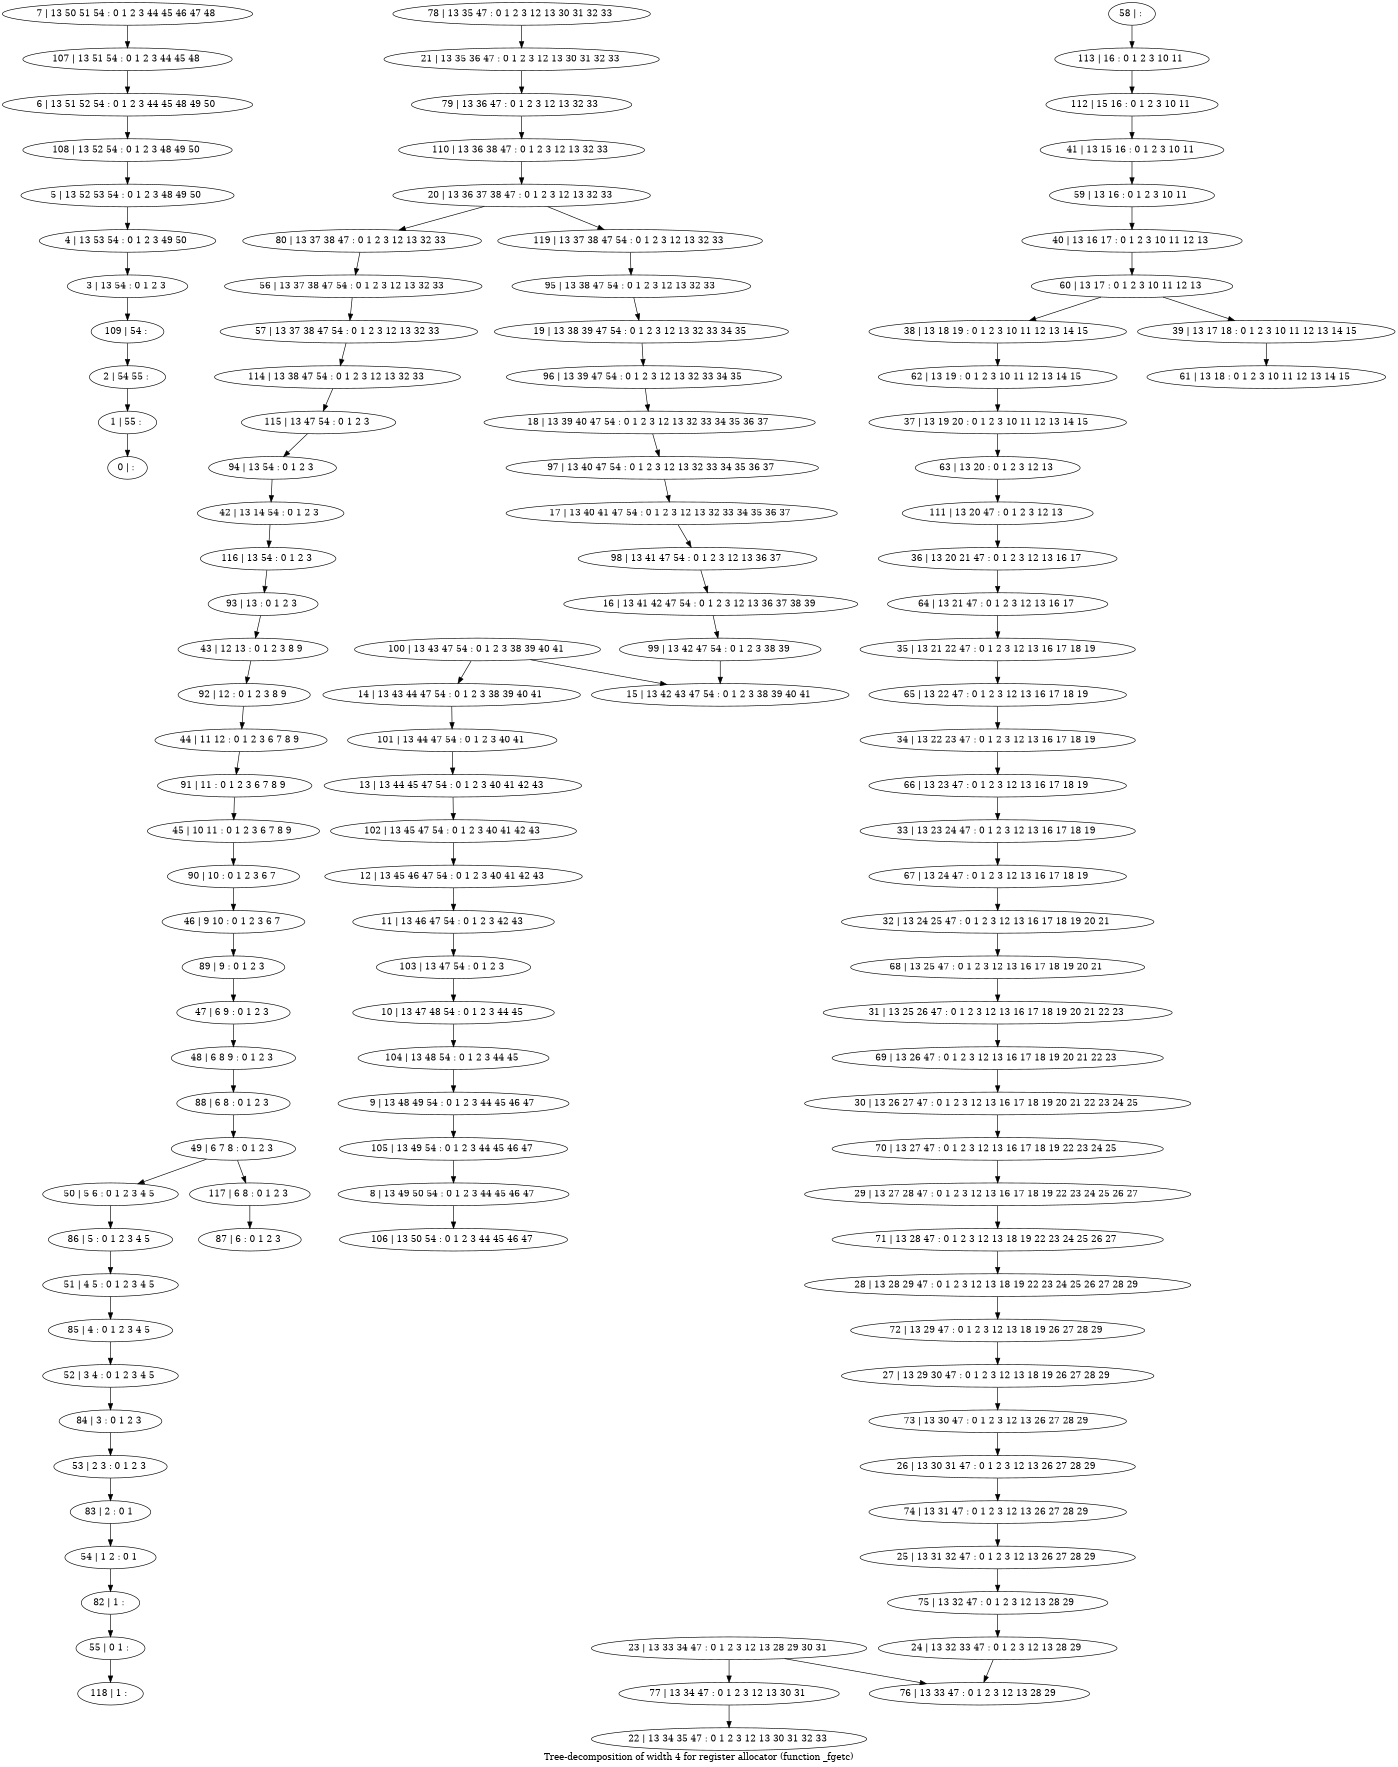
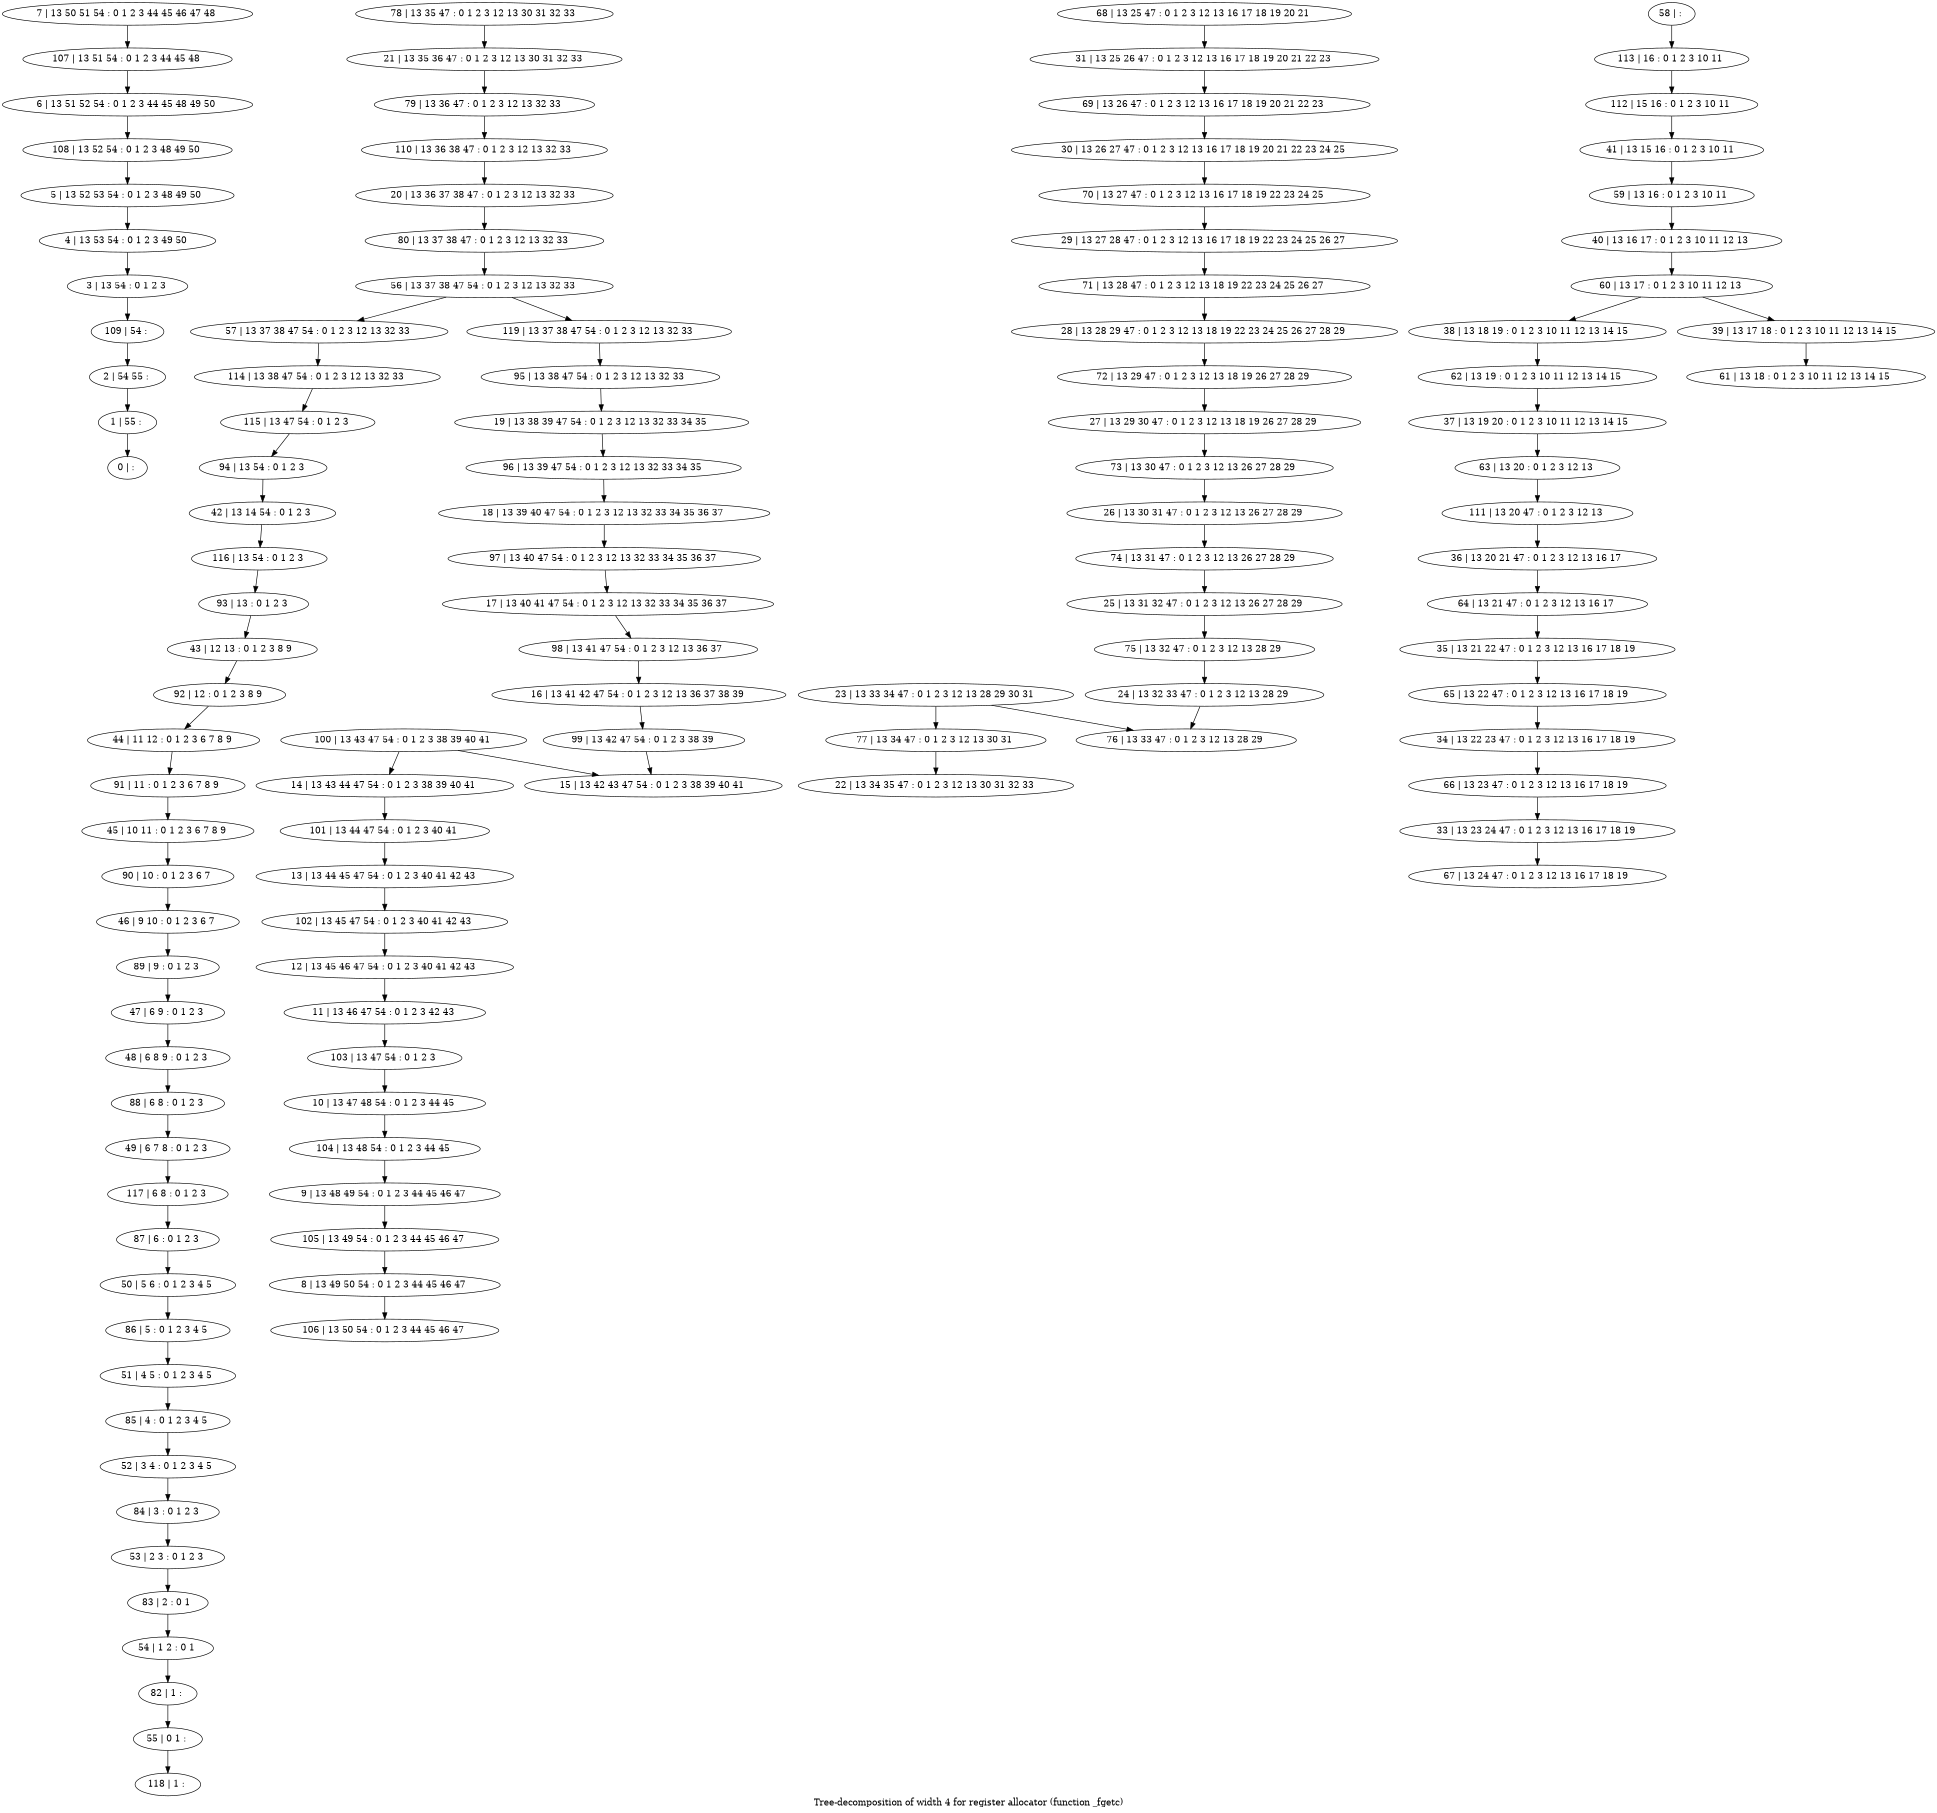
(573, 217) -> (539, 308)
(998, 922) -> none
(175, 1170) -> (168, 1259)
